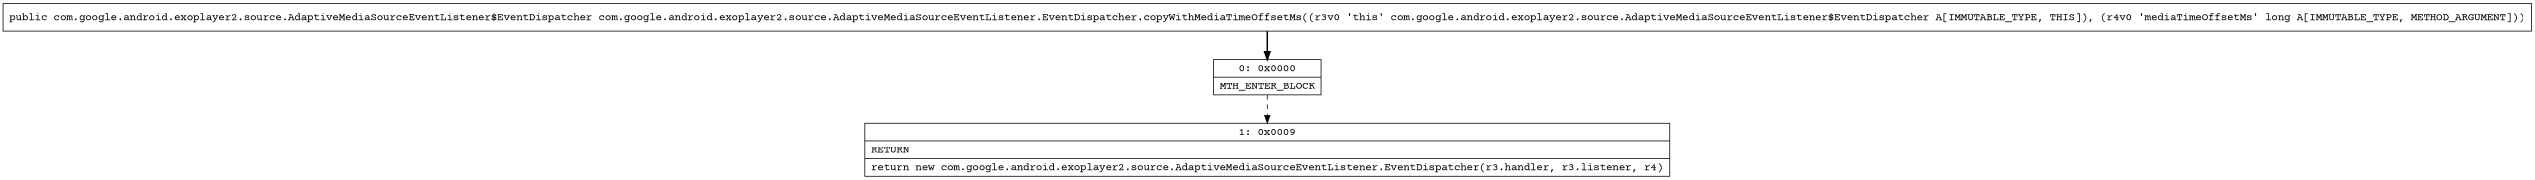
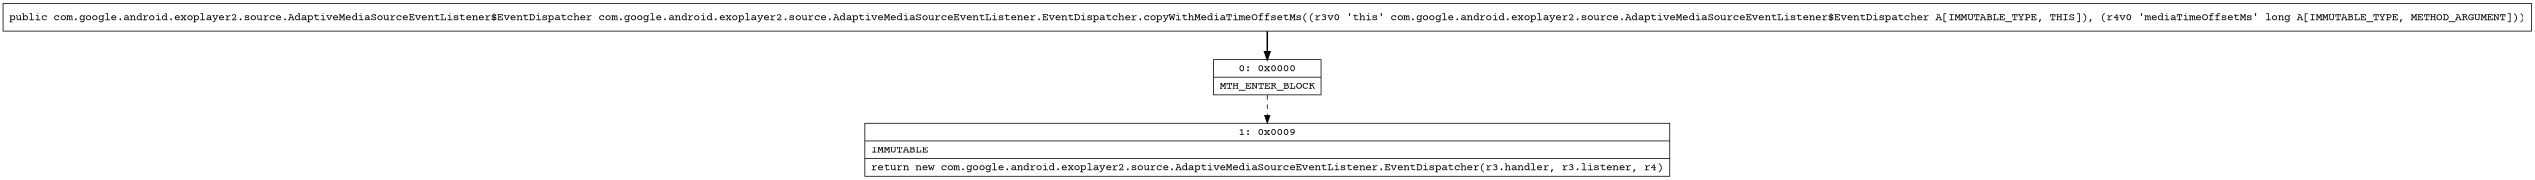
(890, 149) -> (900, 149)
